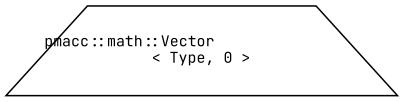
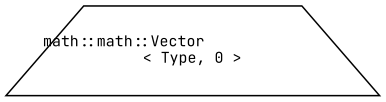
(202, 51) -> (193, 51)
